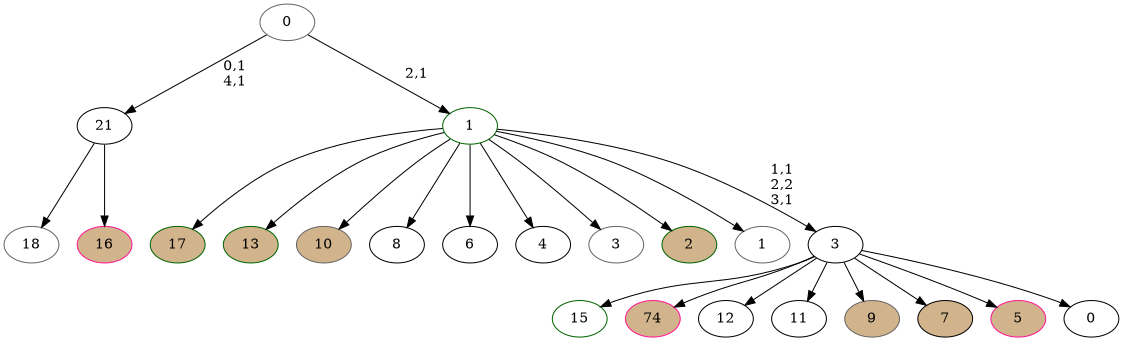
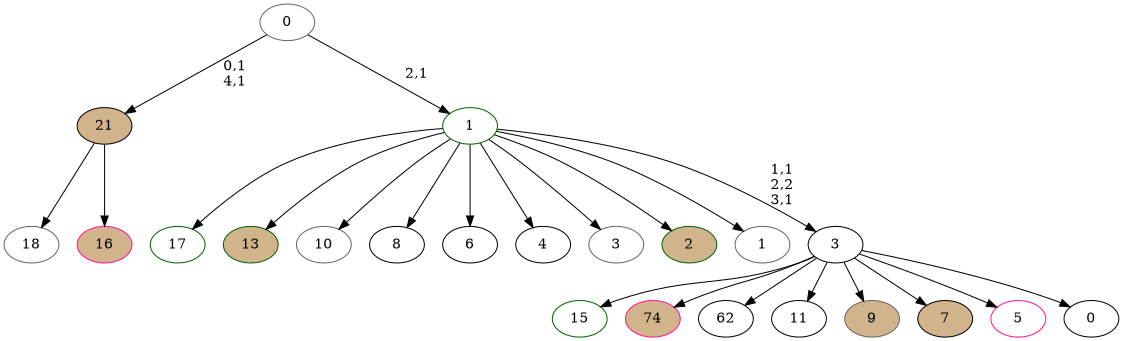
(105, 126) -> (105, 126)
(178, 245) -> (178, 245)
(324, 245) -> (324, 245)
(726, 319) -> (726, 319)
(1018, 319) -> (1018, 319)
